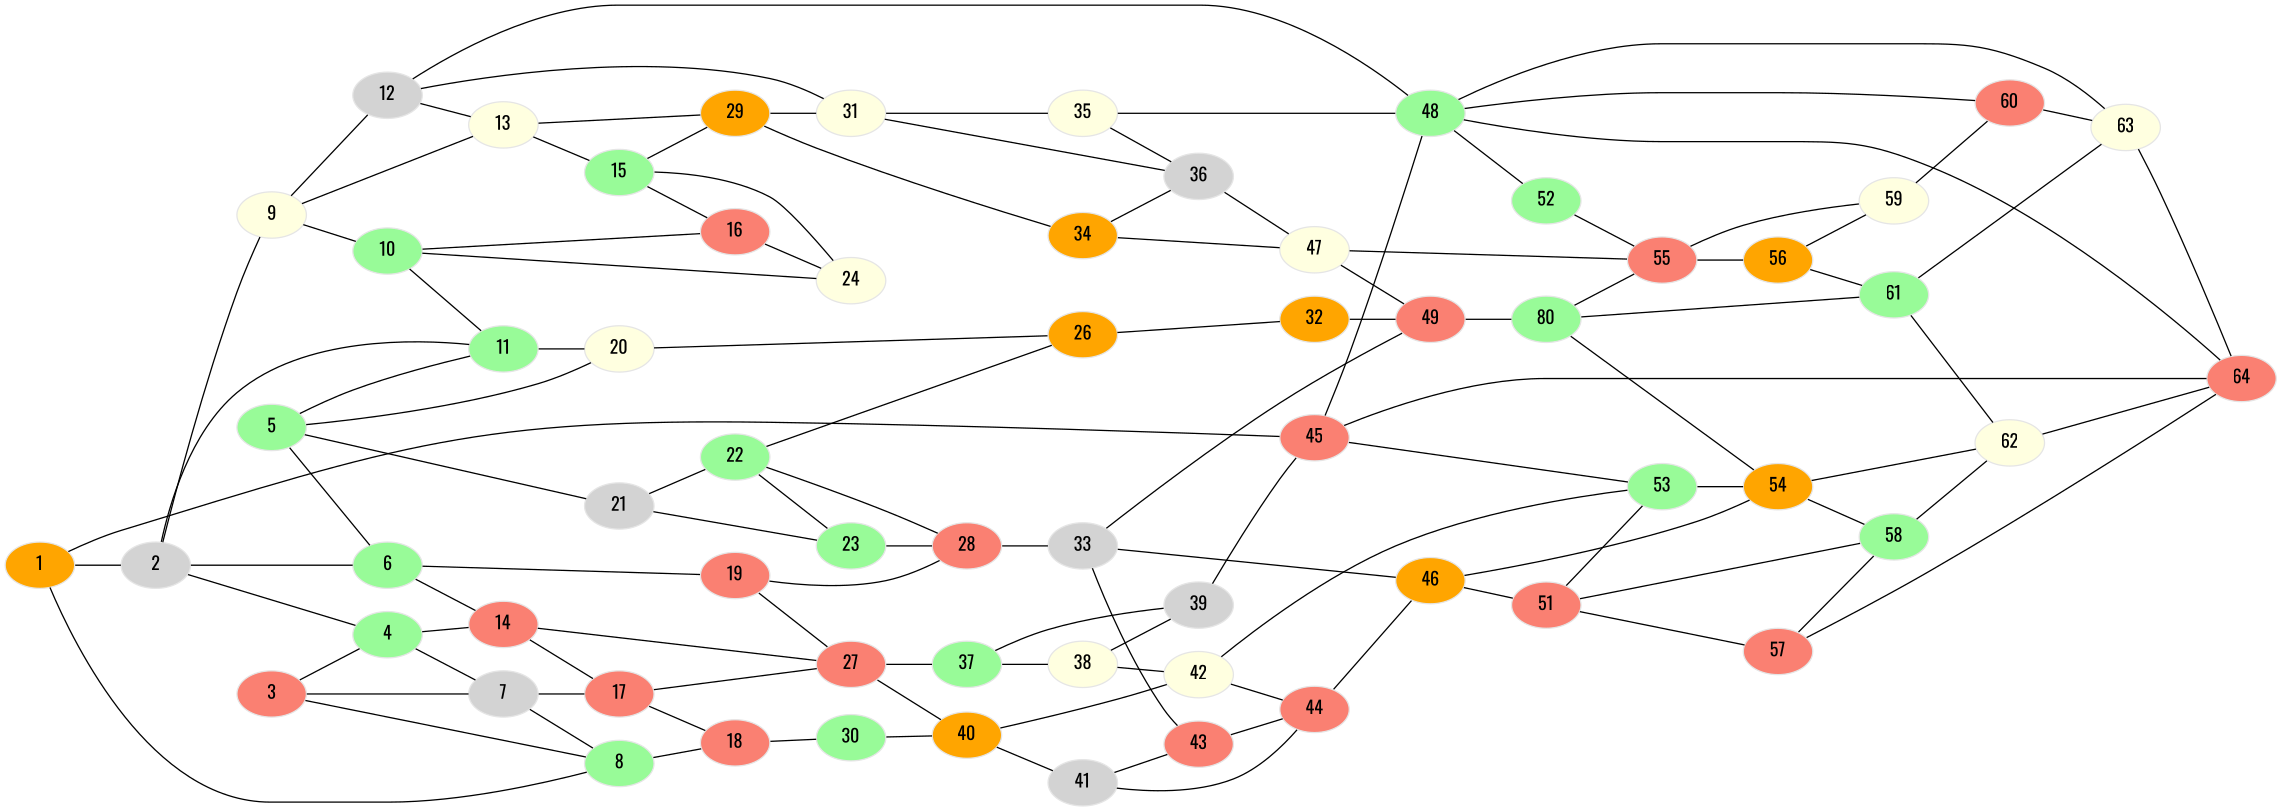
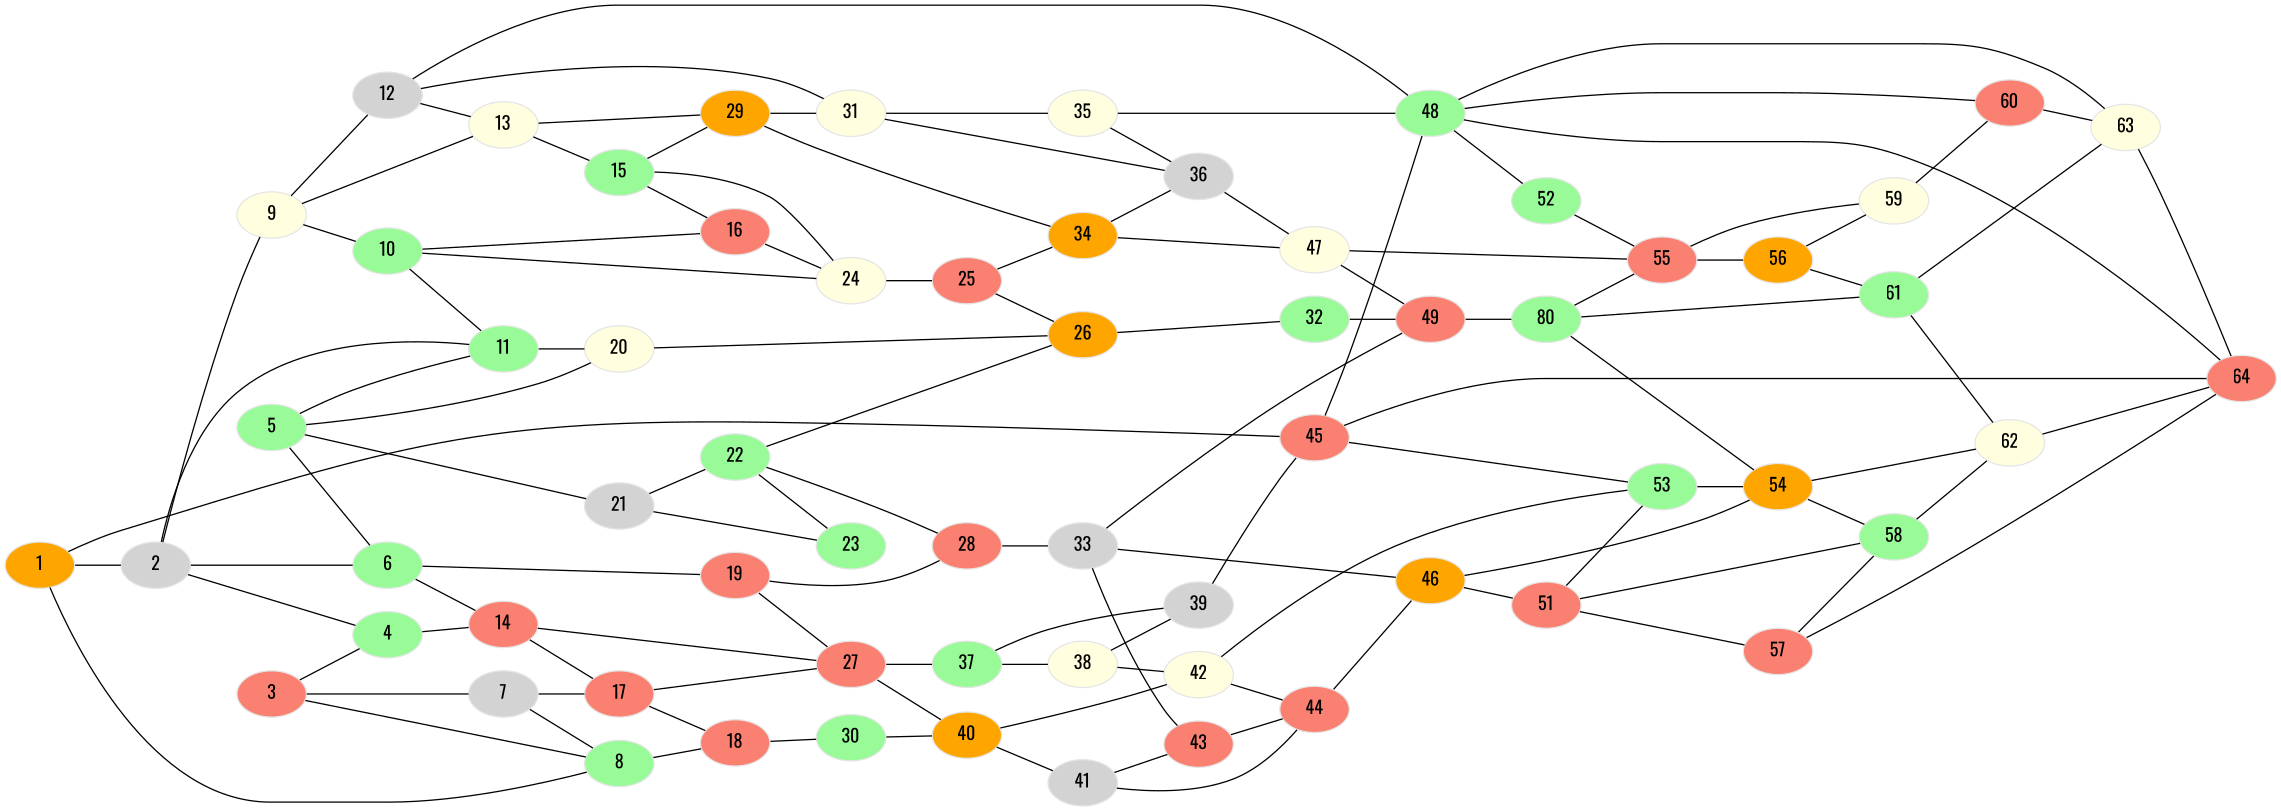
none -> (967, 281)
(1315, 319) -> (1315, 319)
(909, 546) -> none
(446, 664) -> none
